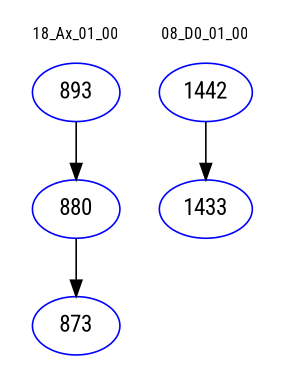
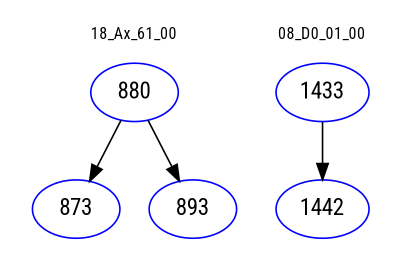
(76, 35) -> (135, 35)
(76, 143) -> (160, 143)
(206, 143) -> (323, 143)
